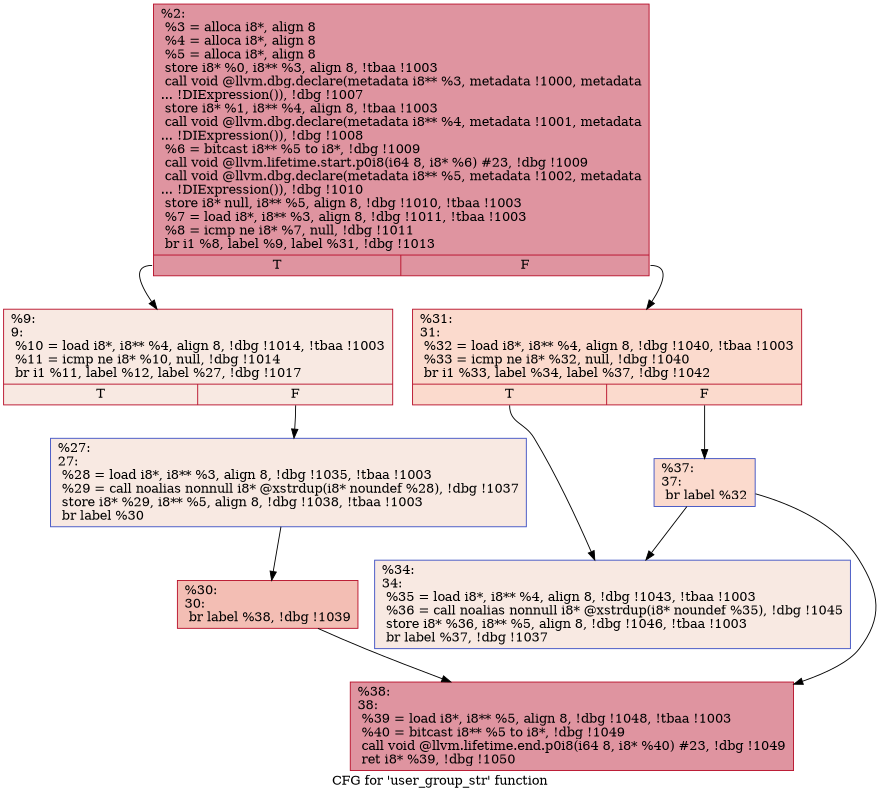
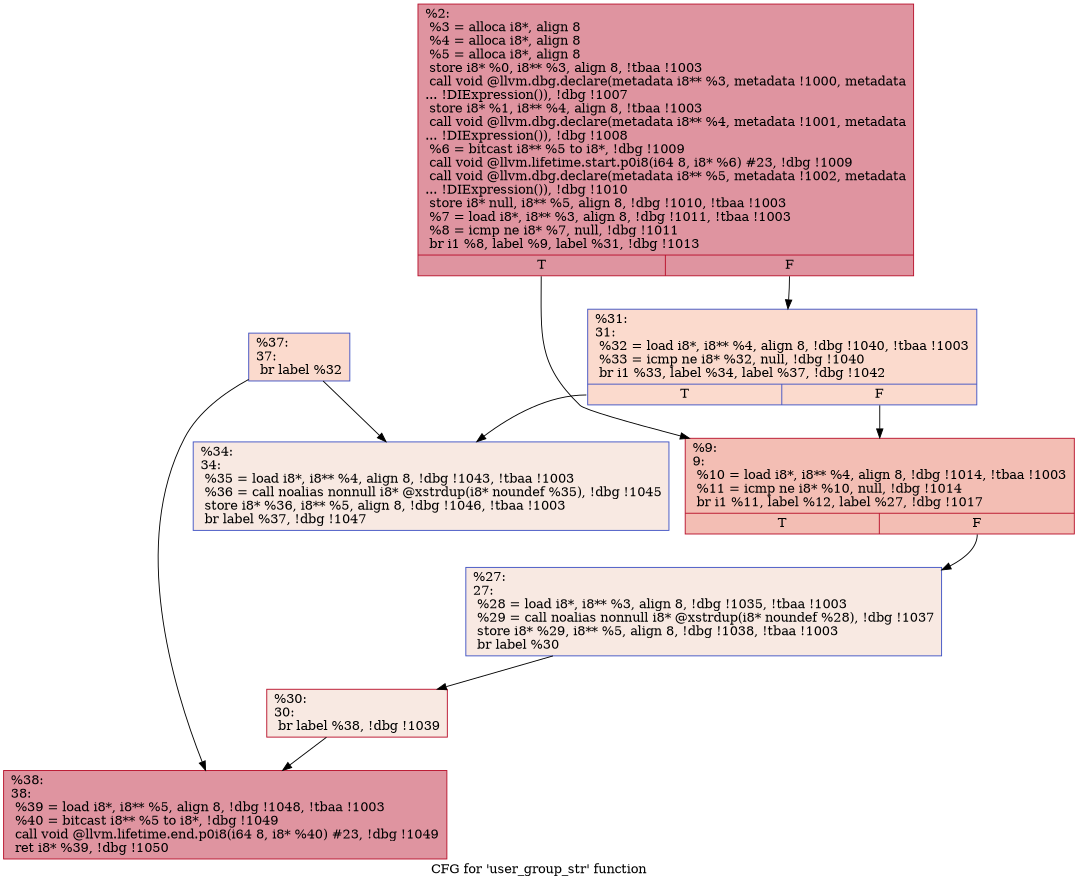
(198, 357) -> (880, 486)
(607, 357) -> (782, 357)
(705, 427) -> (880, 417)
(268, 604) -> (357, 713)
(465, 638) -> (283, 520)
